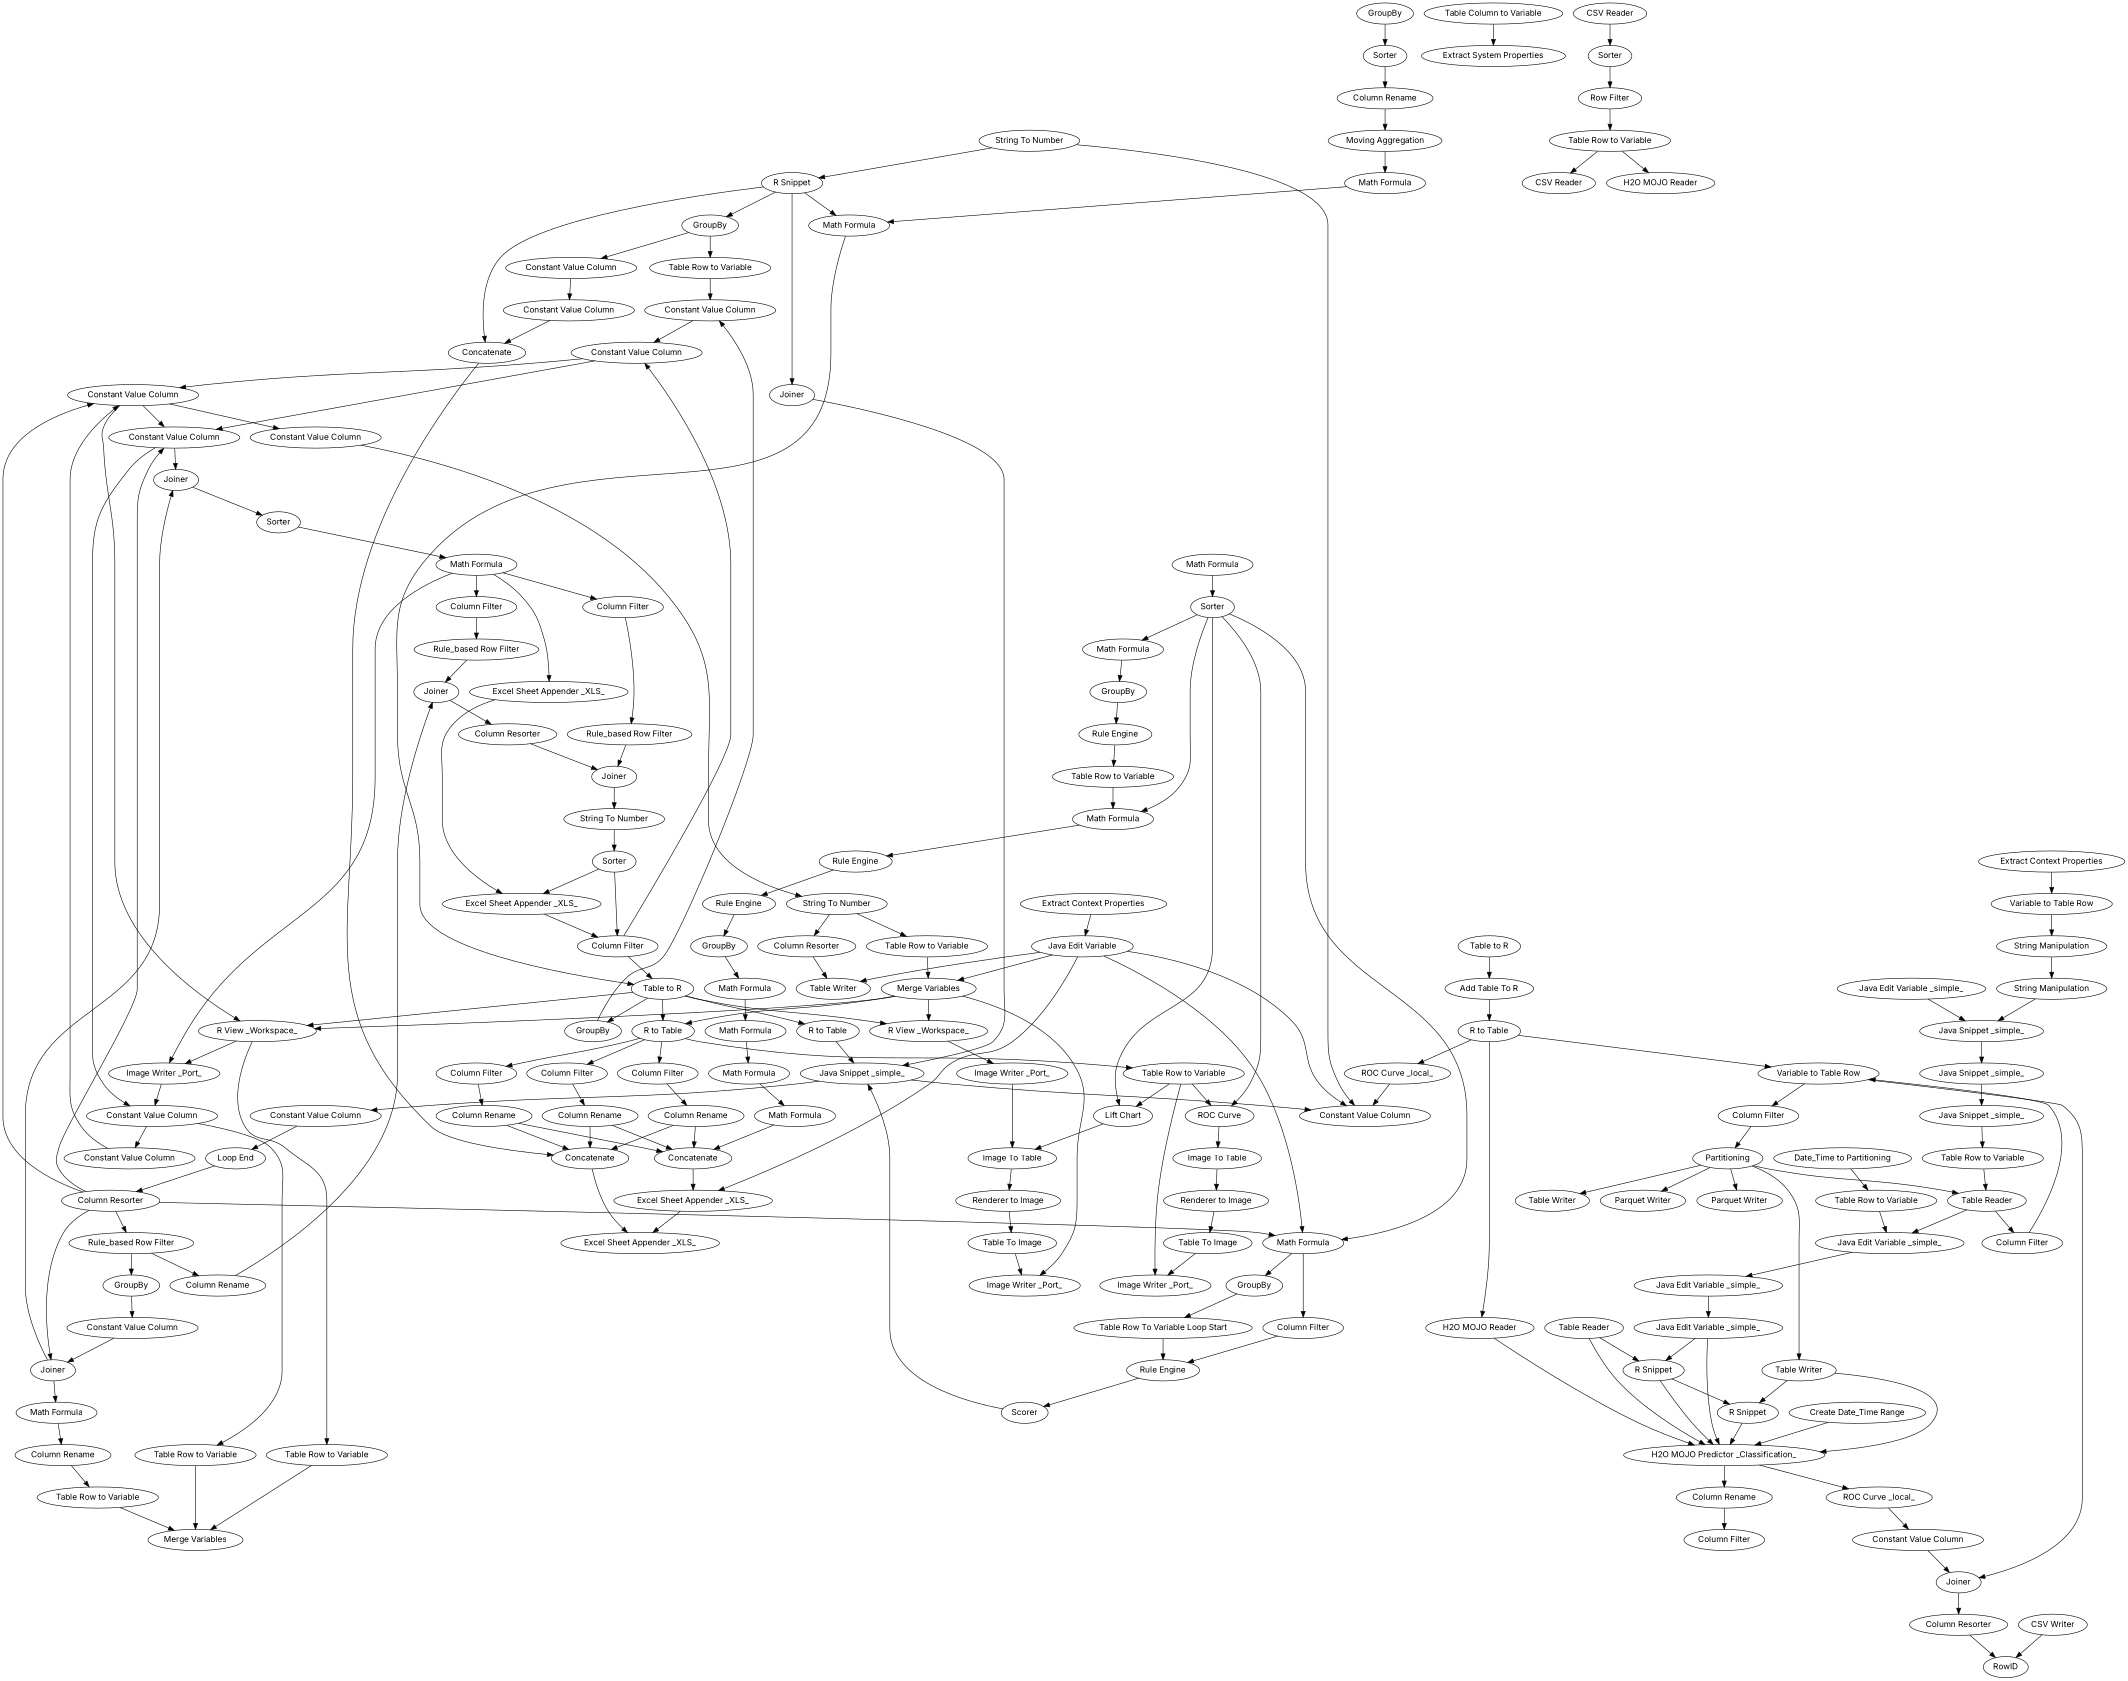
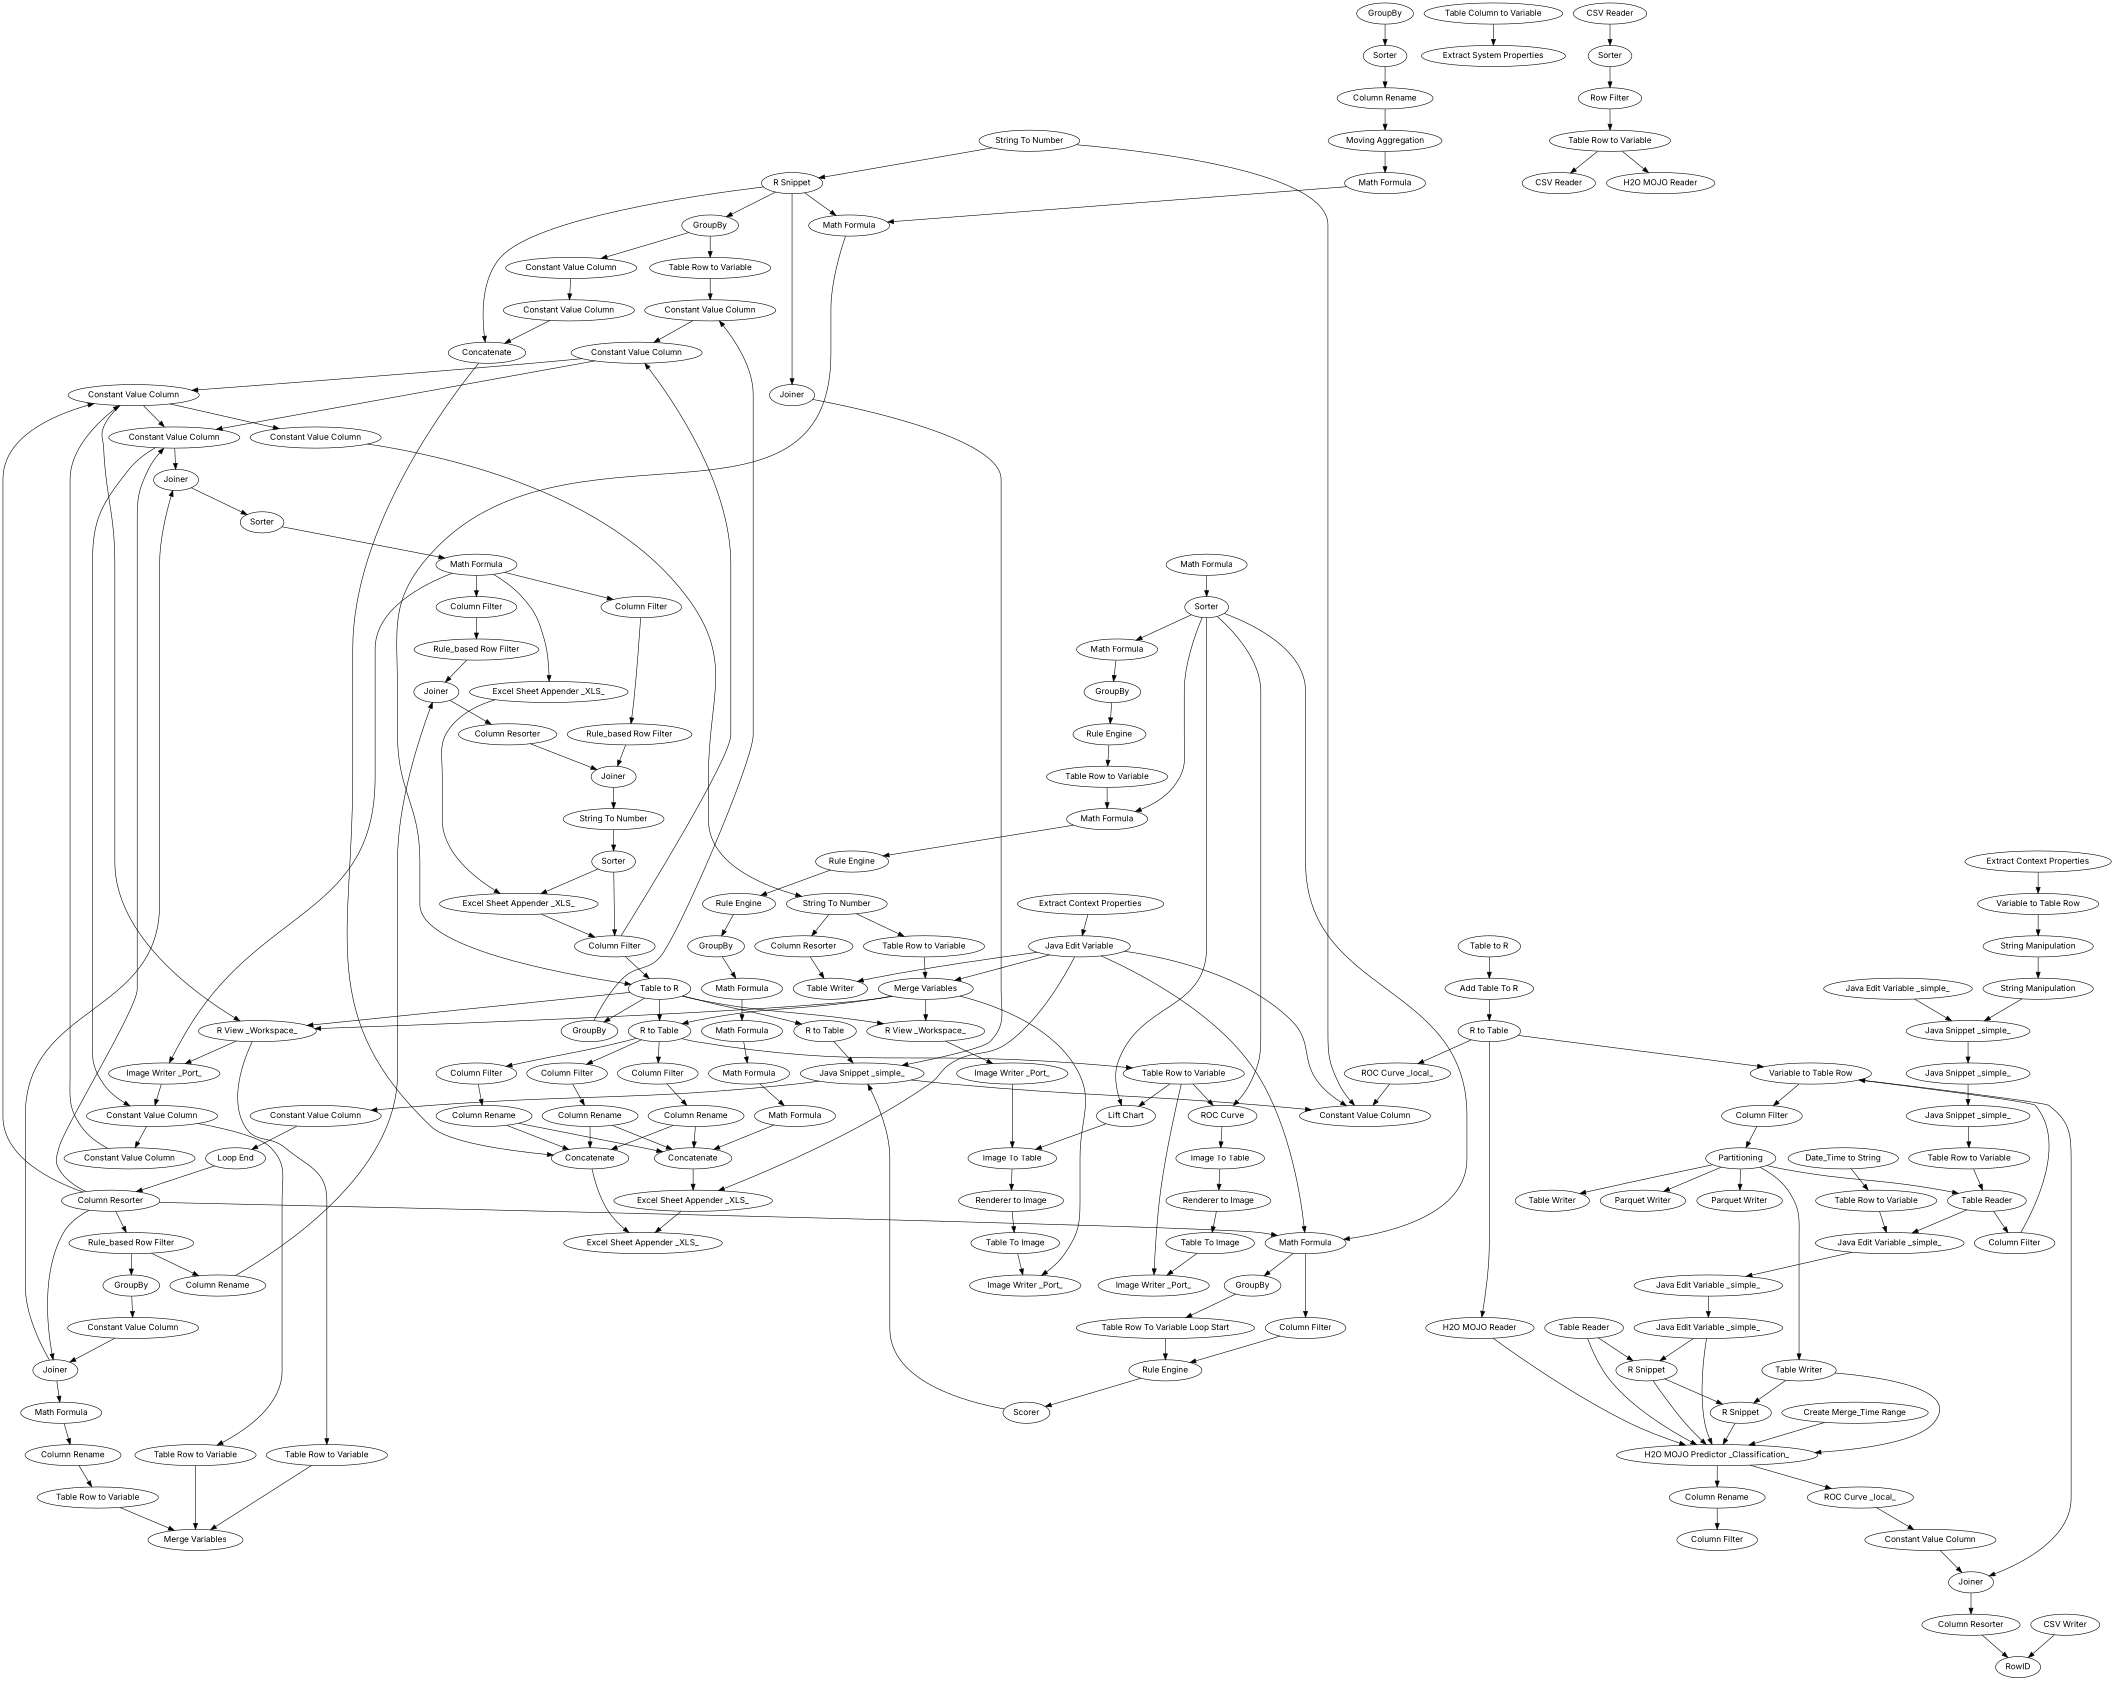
(1843, 1158) -> (1843, 1158)
(1857, 1413) -> (1855, 1413)
